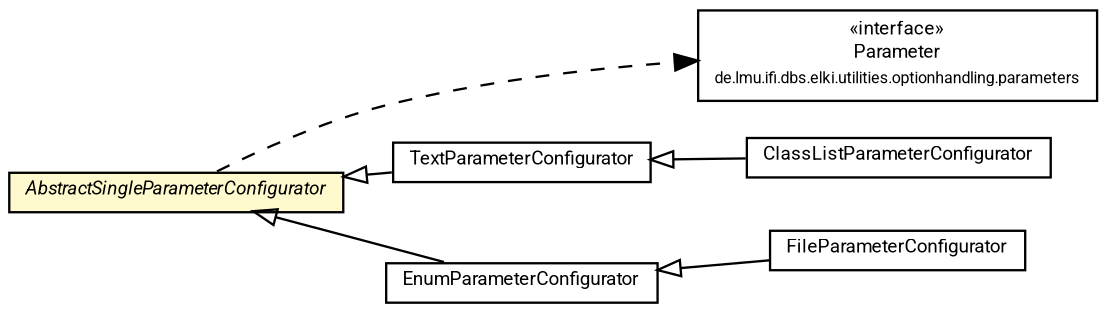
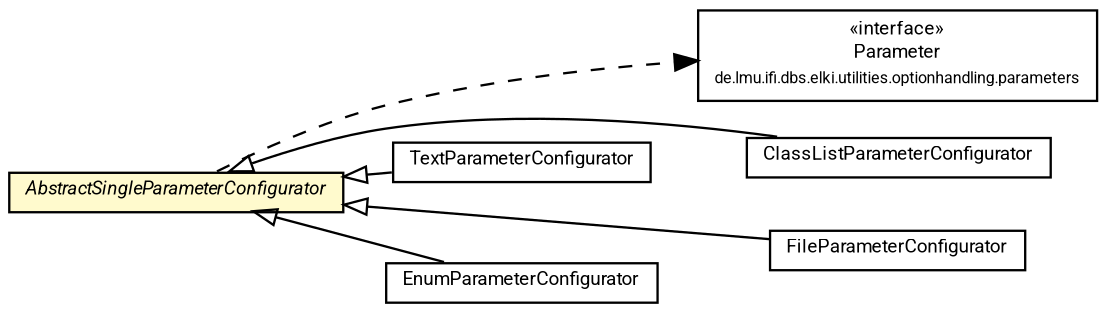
(710, 159) -> (513, 119)
(725, 264) -> (569, 223)
